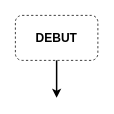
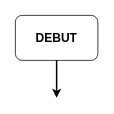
(57, 38) -> (57, 38)
